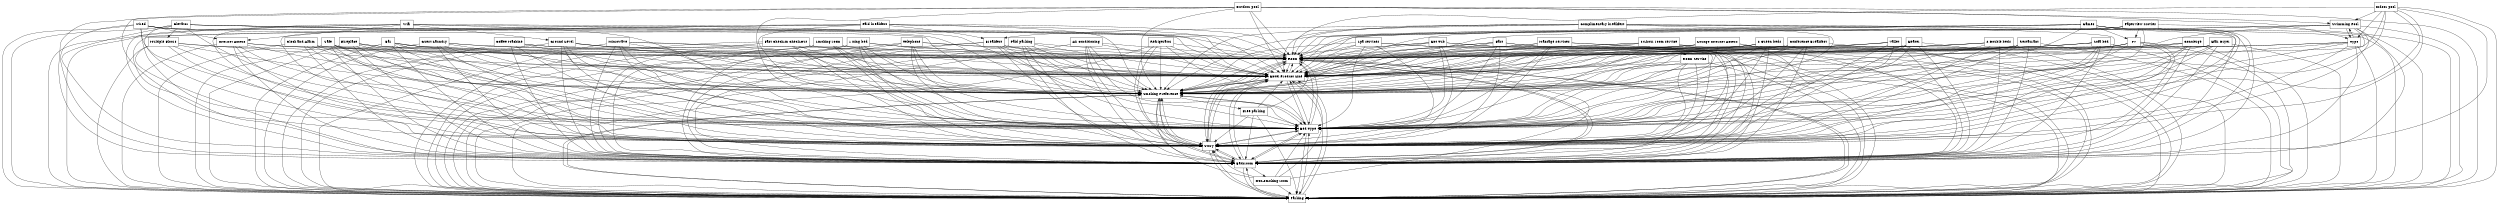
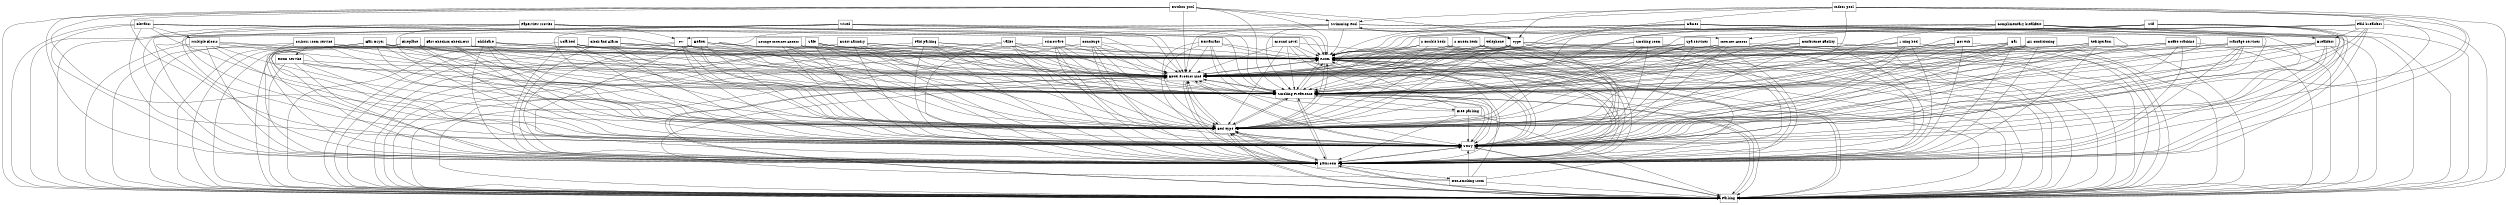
(493, 34) -> (1737, 29)
(1500, 42) -> (486, 42)
(1808, 42) -> (1819, 42)
